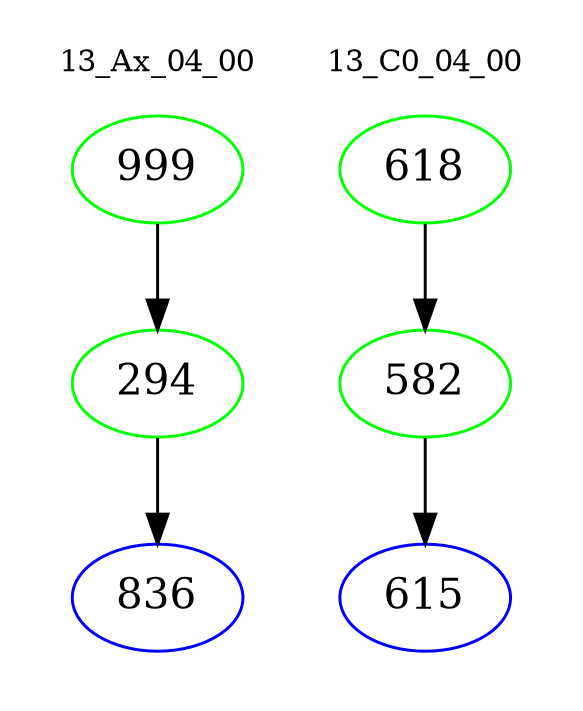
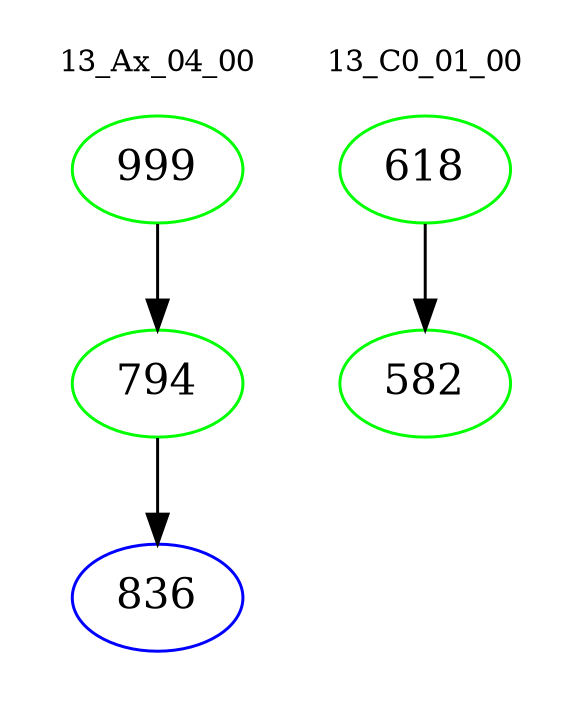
(425, 64) -> (425, 64)
(158, 384) -> (158, 384)
(425, 598) -> none
